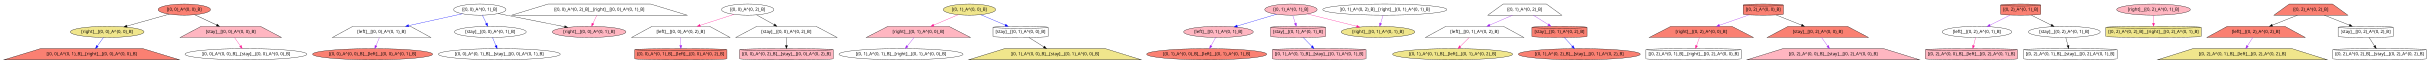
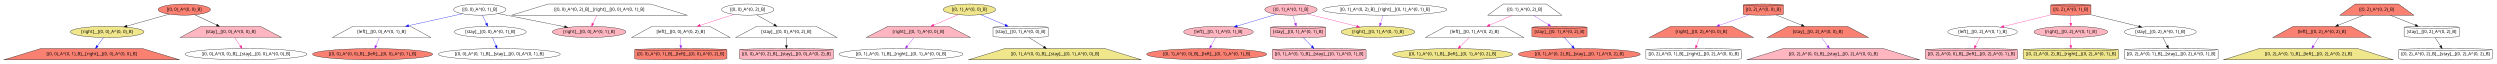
none -> (2071, 19)
(1501, 20) -> (1501, 20)
(2000, 20) -> (2027, 21)
